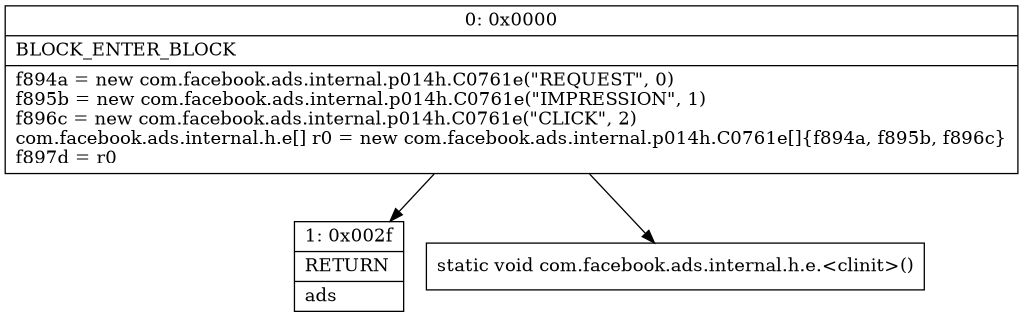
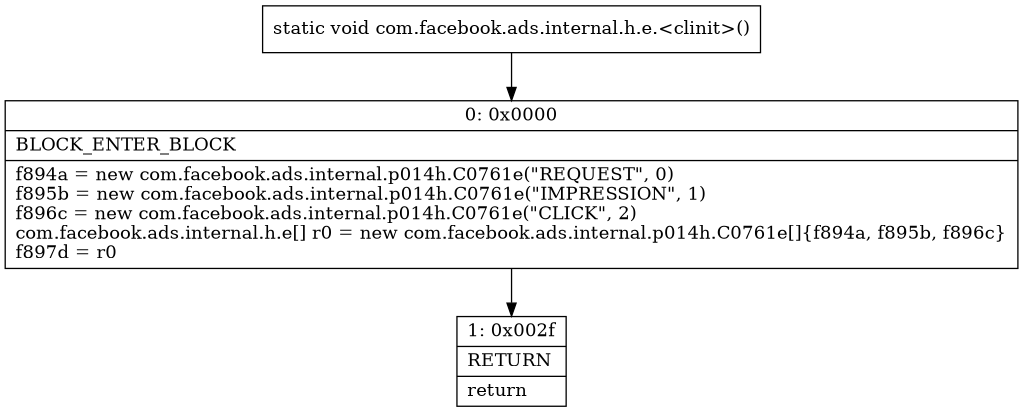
(617, 204) -> (512, 70)
(321, 296) -> (497, 391)
